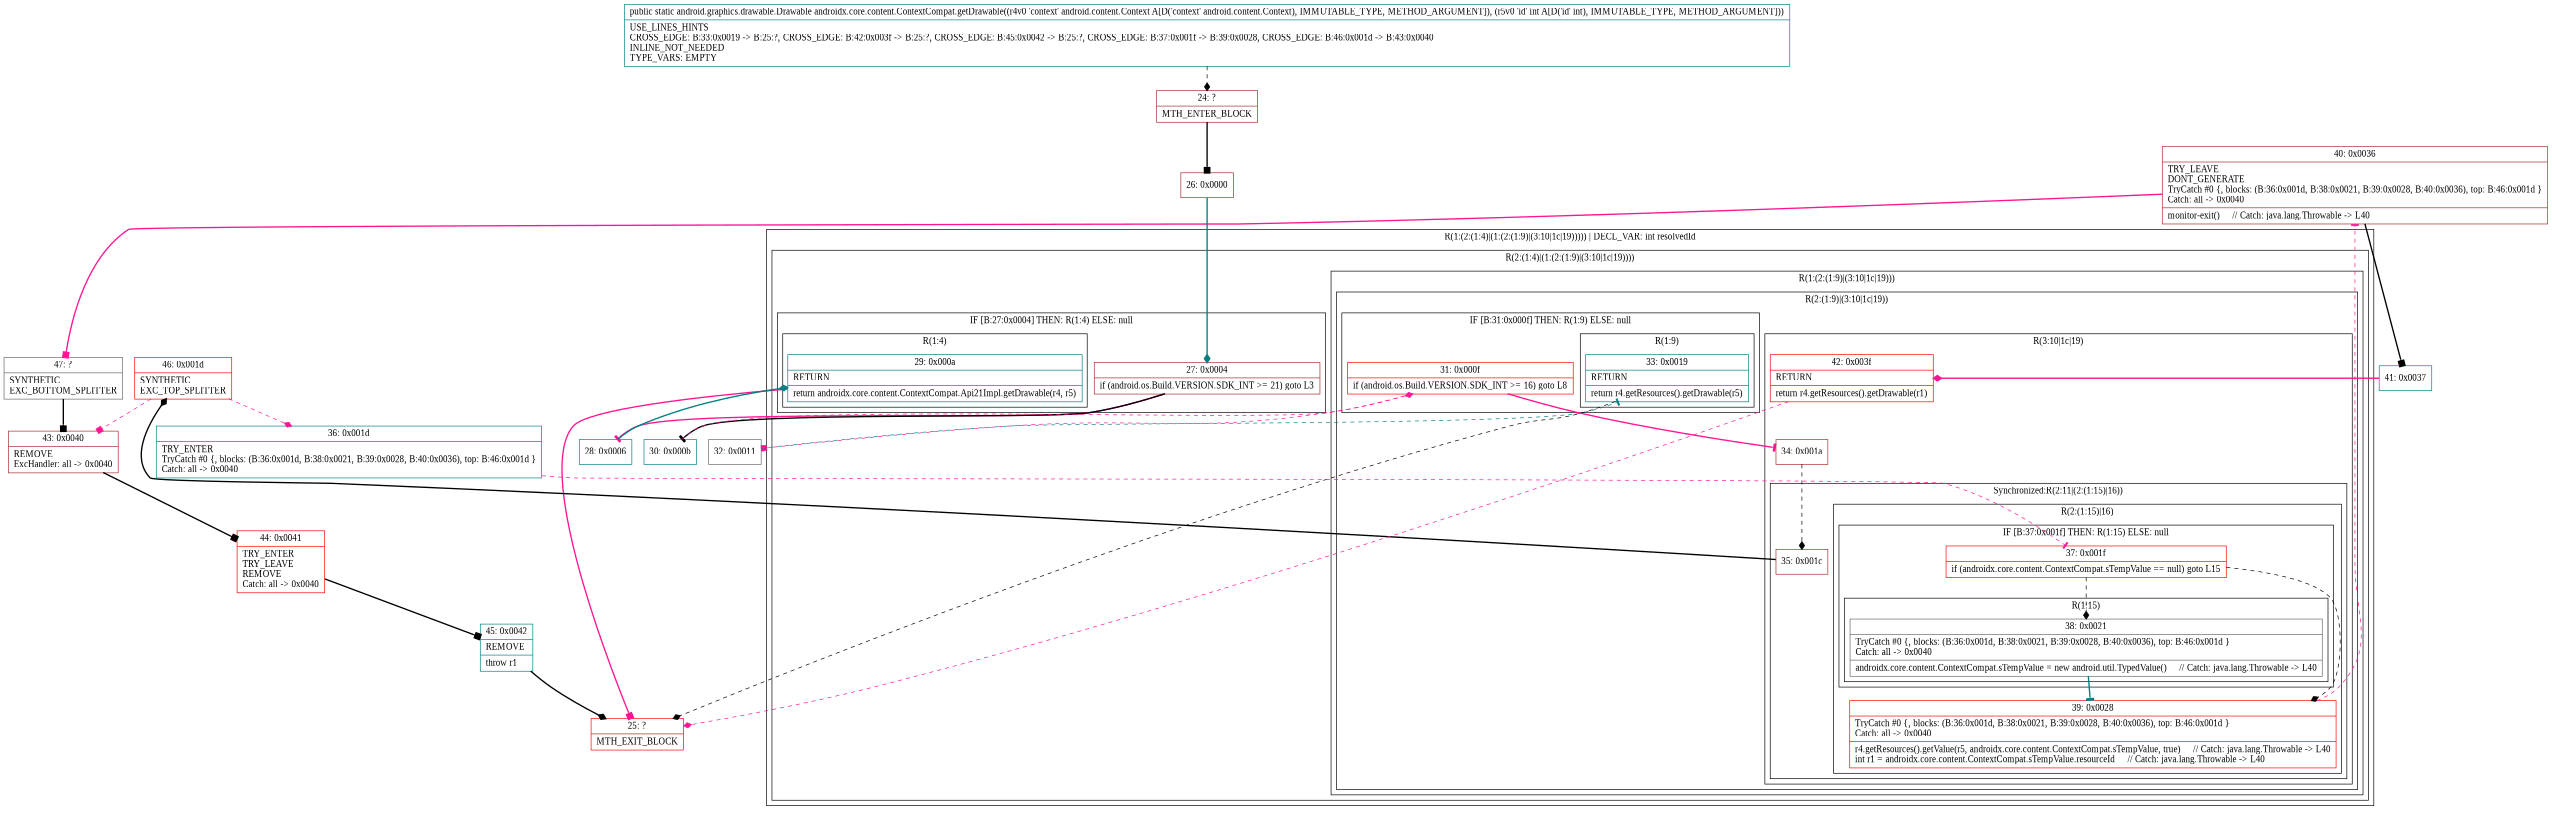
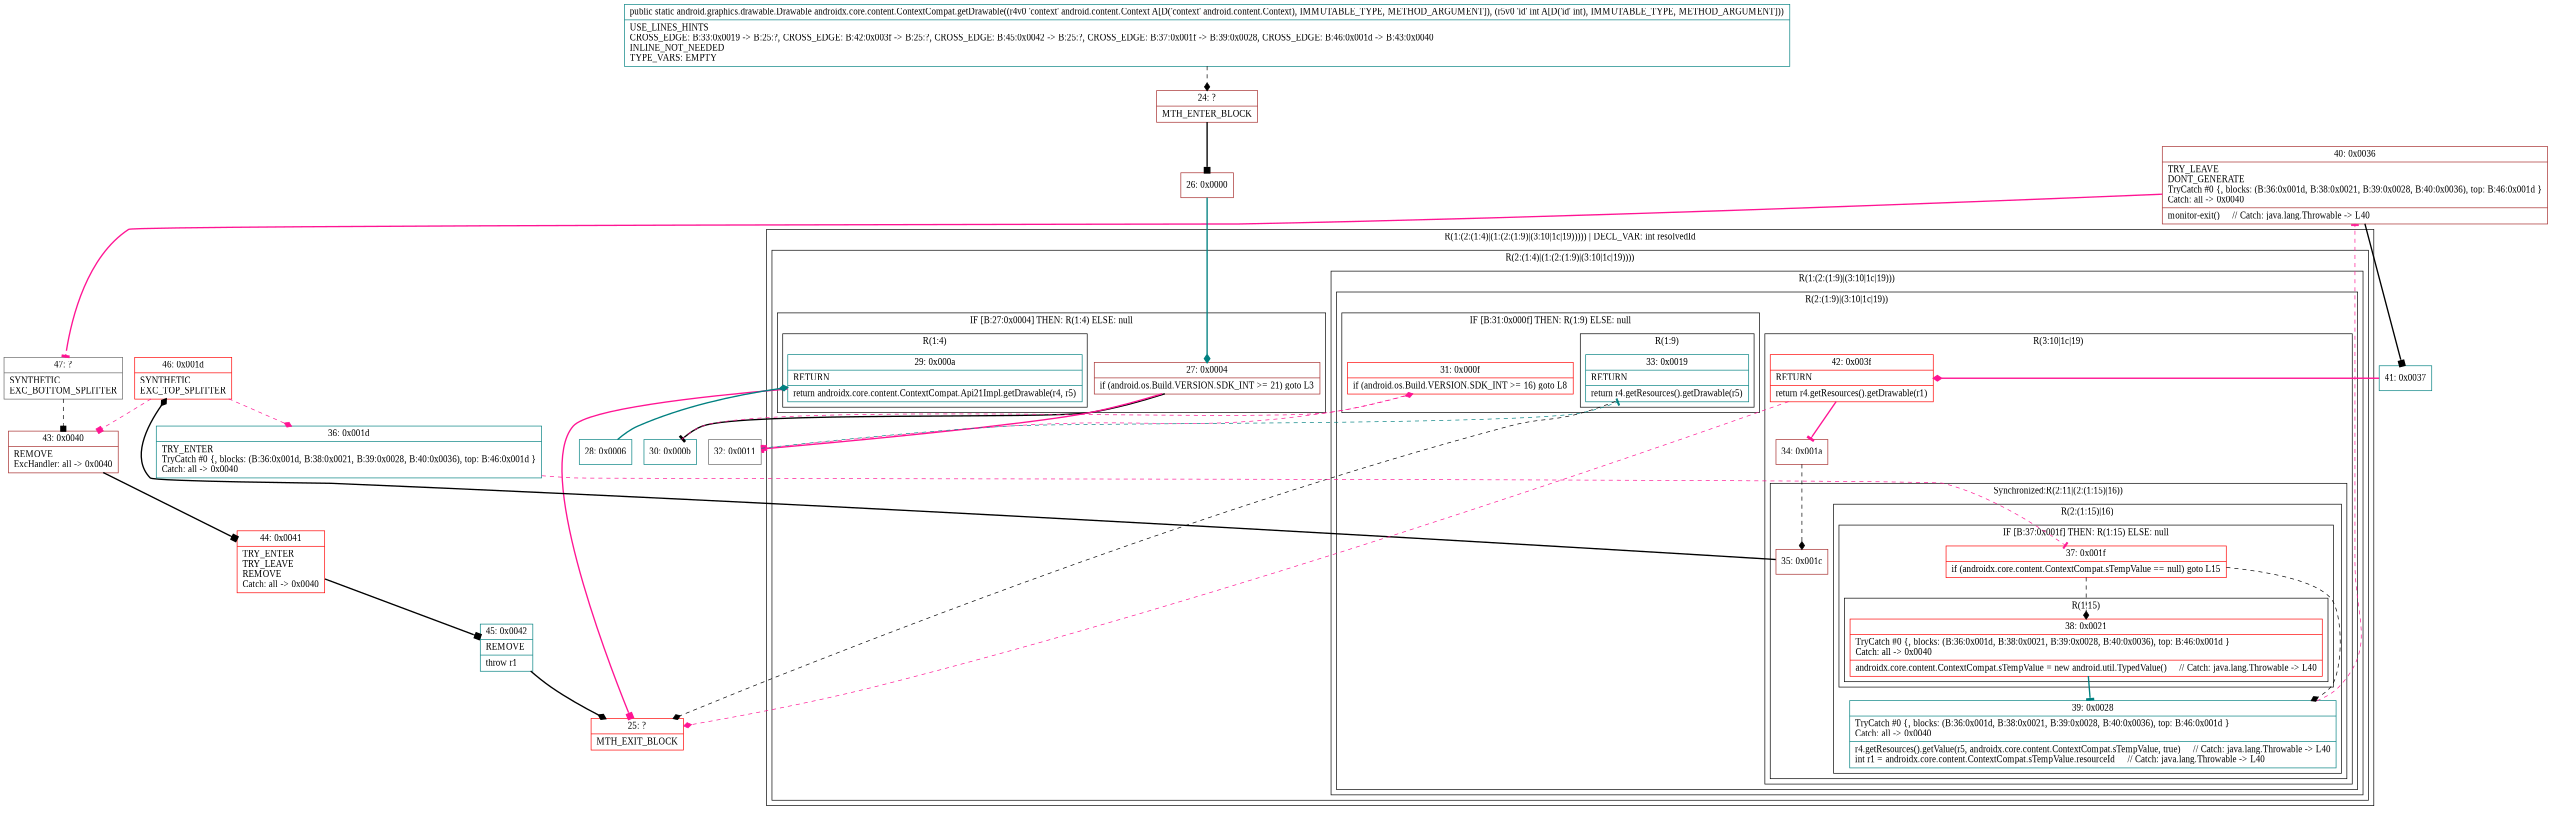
(1076, 224) -> (1076, 224)
(63, 412) -> (63, 412)
(892, 416) -> (1045, 420)
(1639, 425) -> (1824, 419)
(2086, 648) -> (2086, 648)
(2093, 734) -> (2093, 734)
